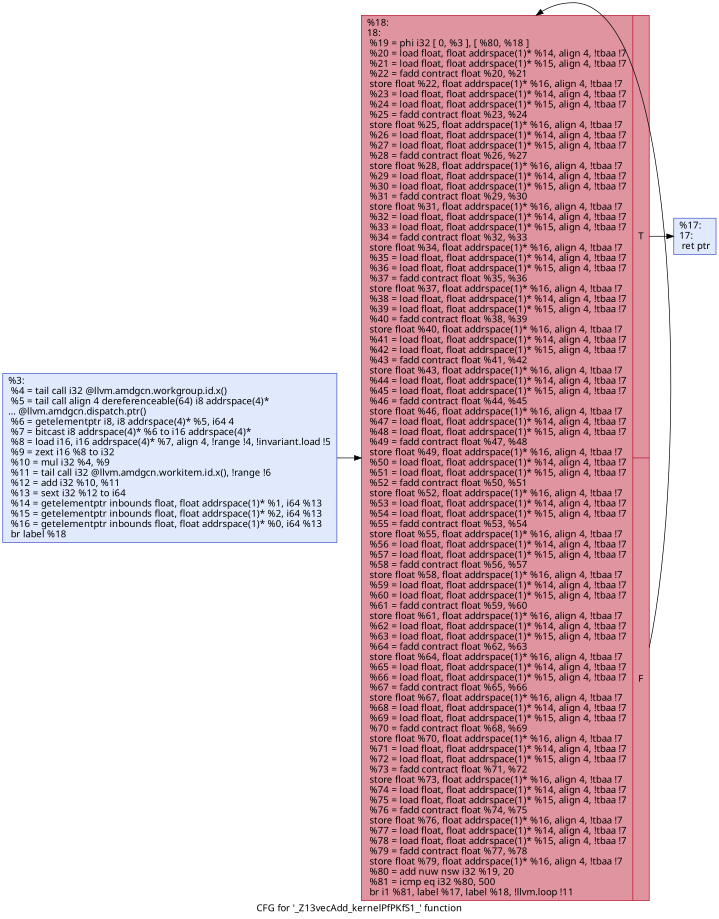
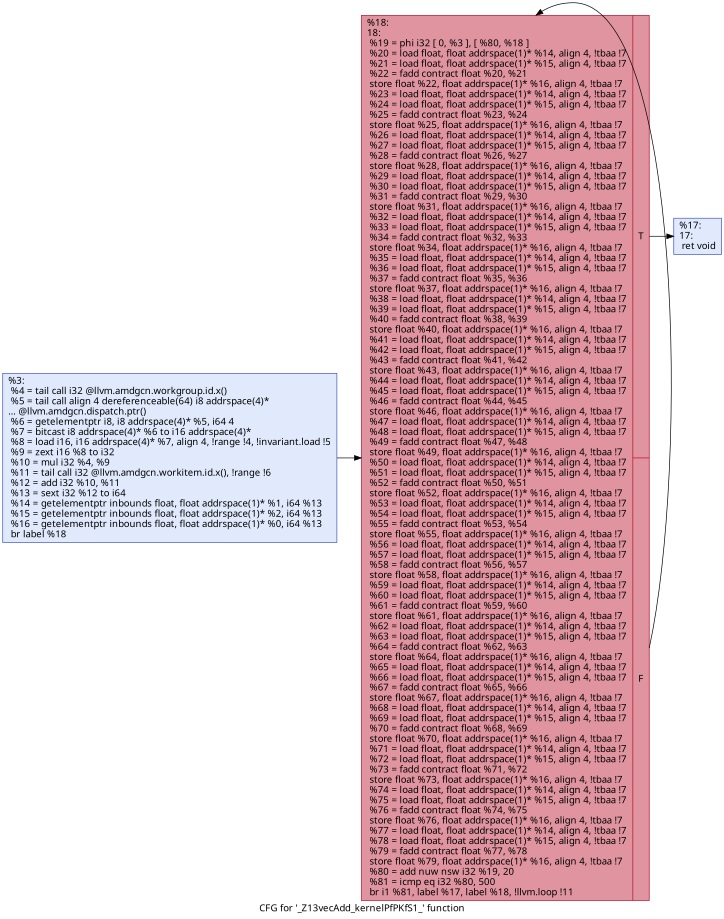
(695, 246) -> (698, 246)
